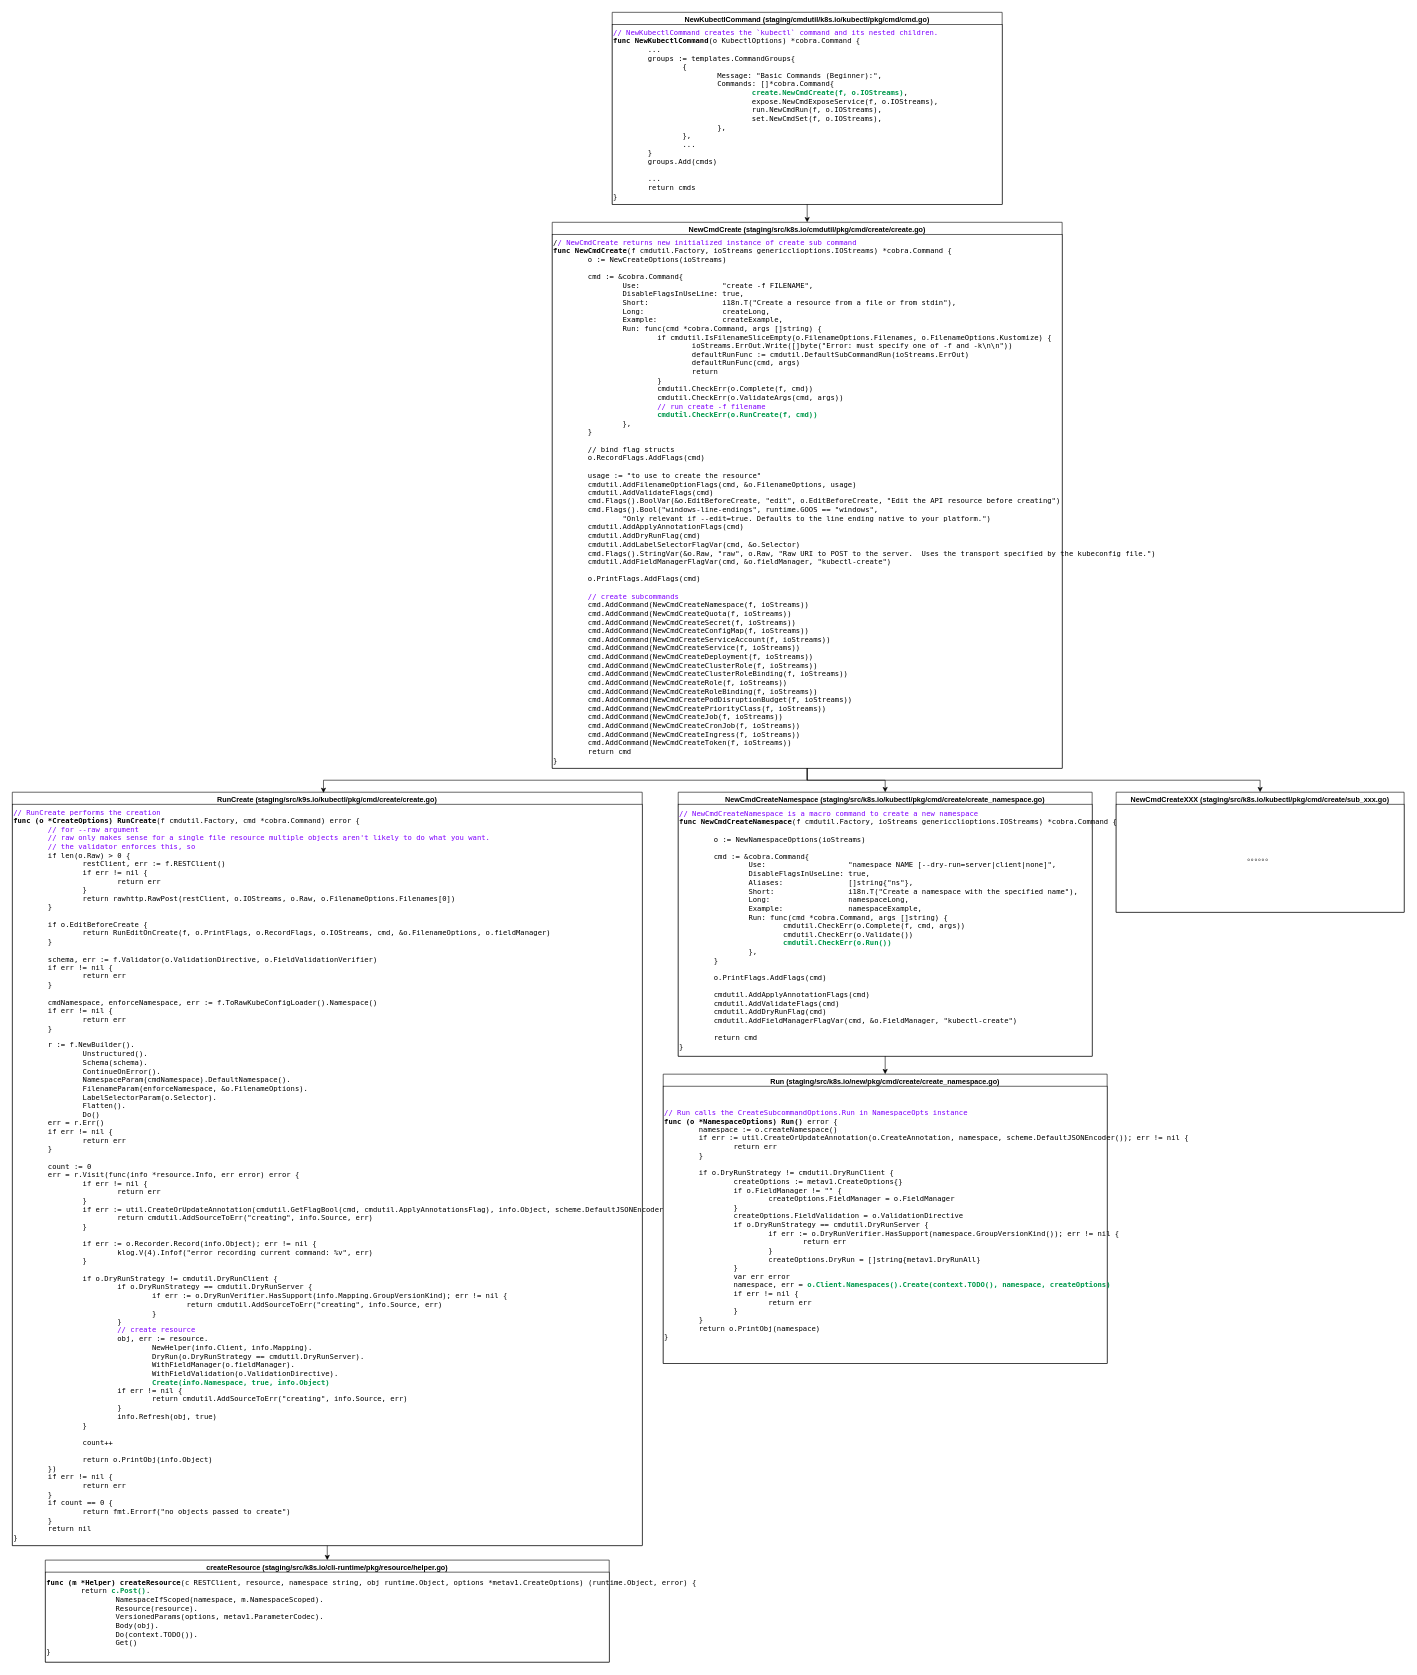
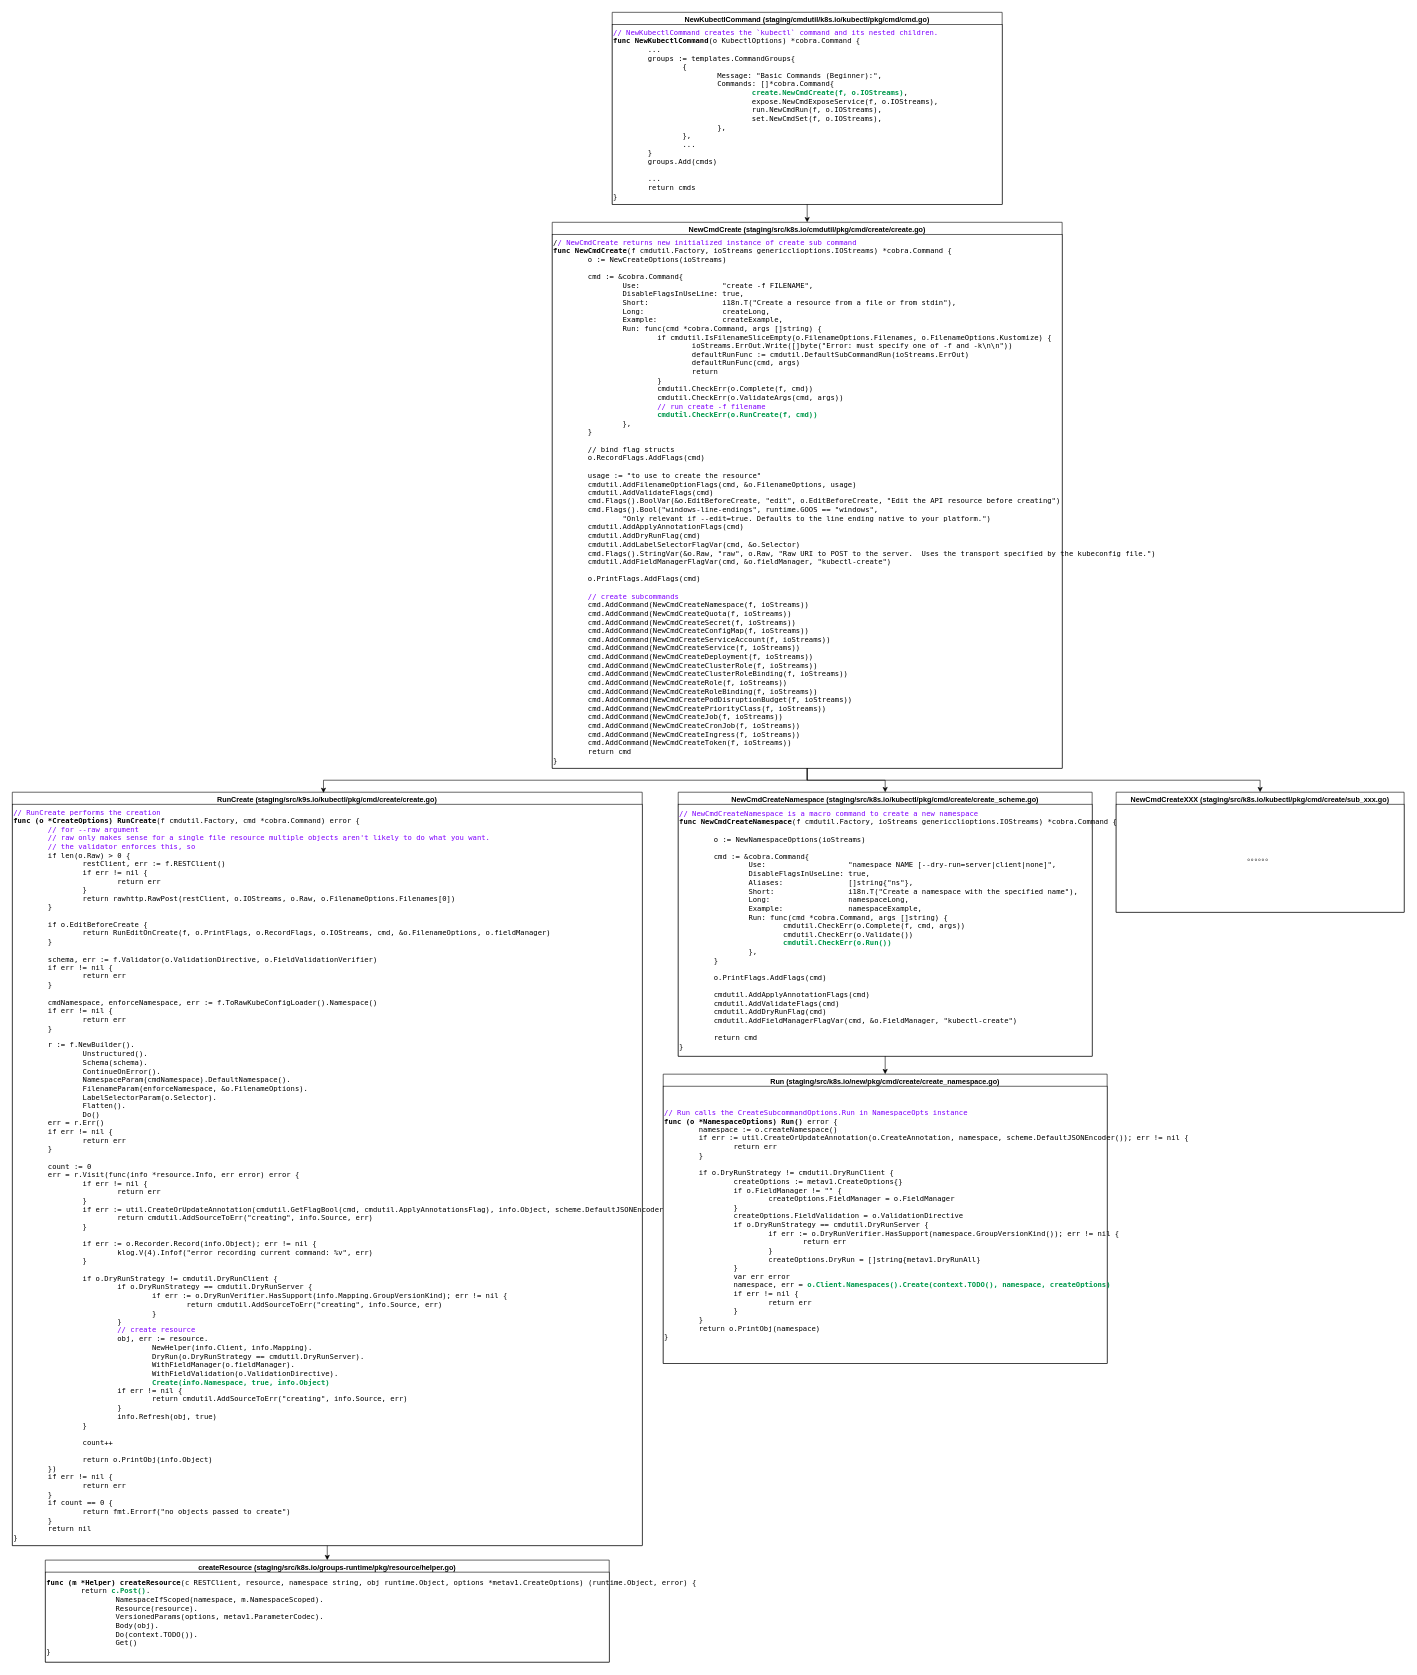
(885, 800) -> (885, 800)
(327, 1568) -> (327, 1568)
